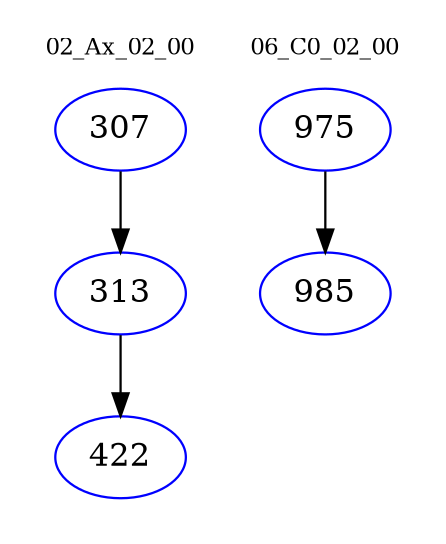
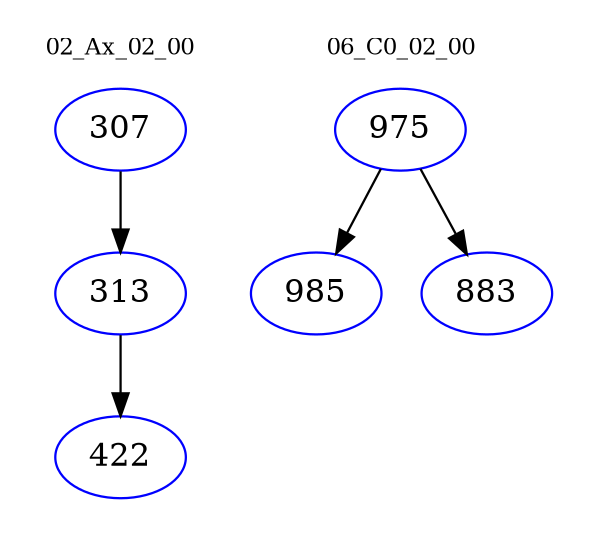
none -> (487, 293)
